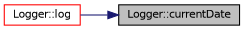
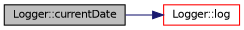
(94, 15) -> (139, 15)
